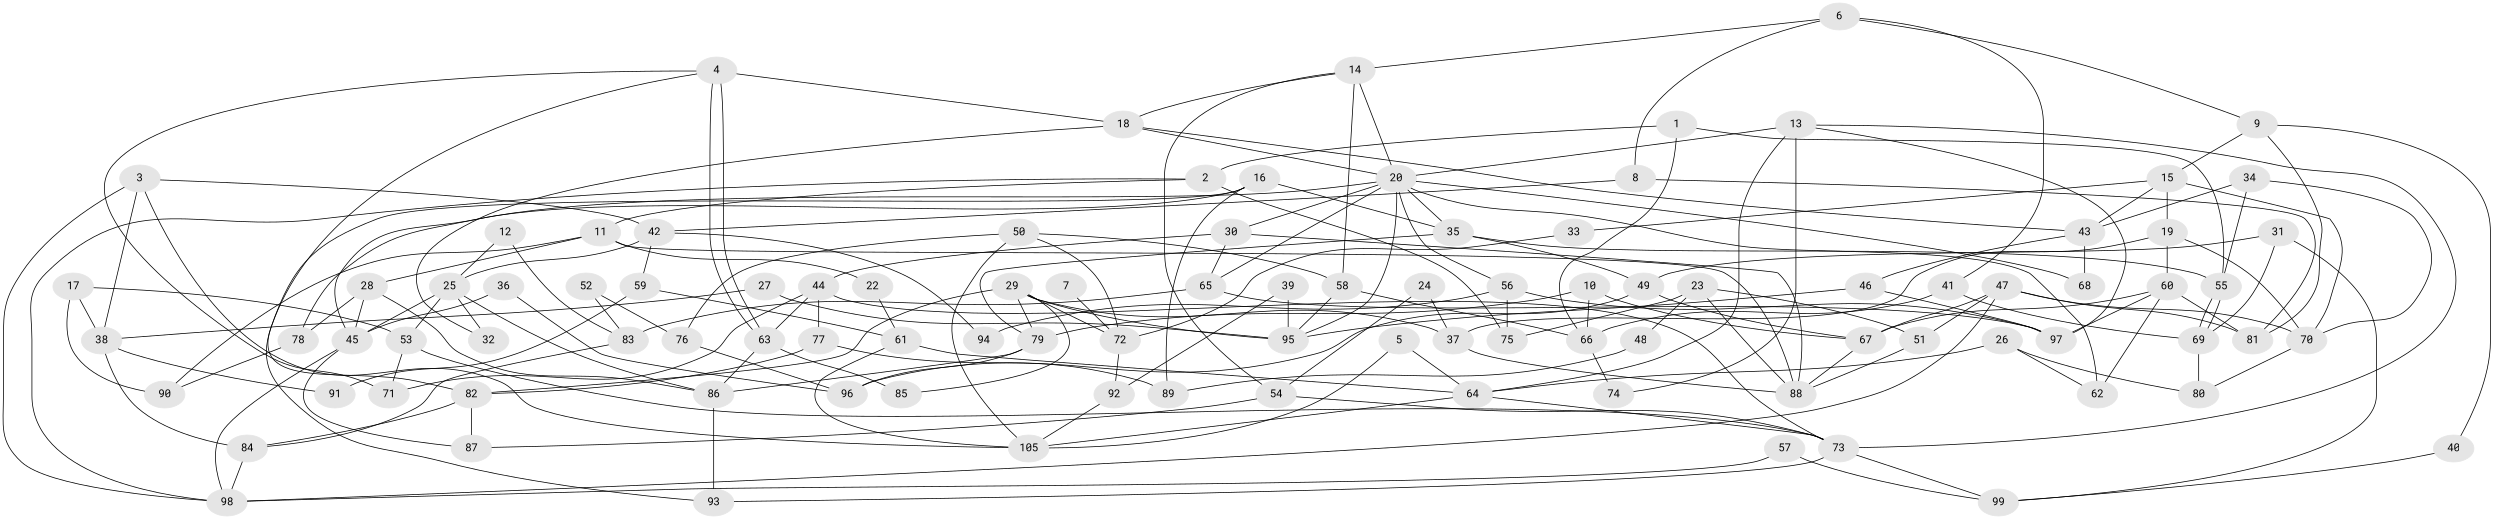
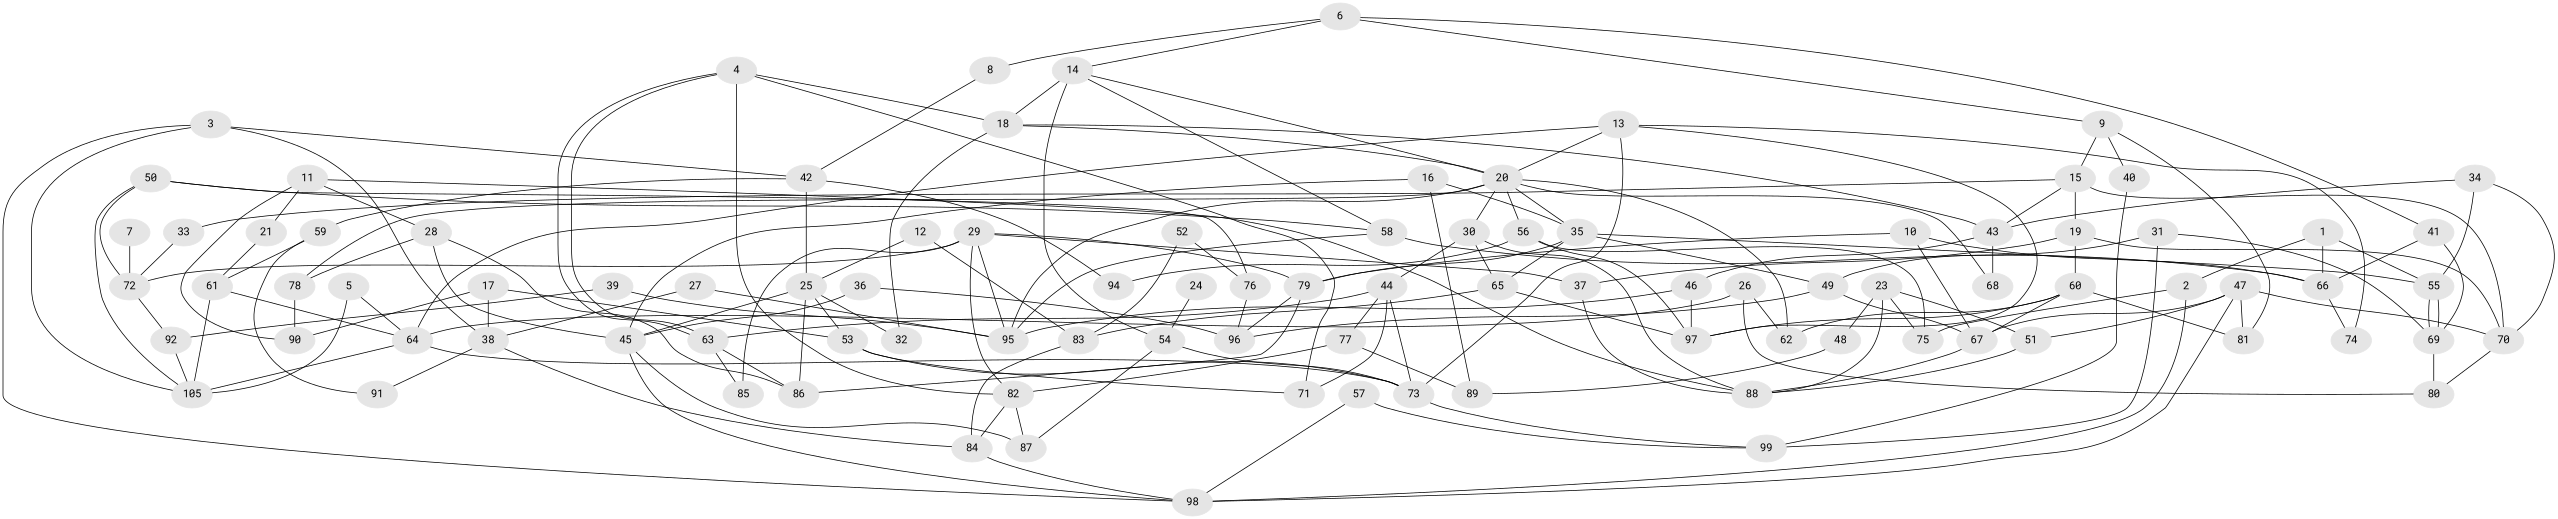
(899, 190) -> none
(2065, 194) -> none
(1301, 233) -> (1536, 260)
(873, 286) -> (266, 232)
(1439, 314) -> none
(714, 502) -> none
